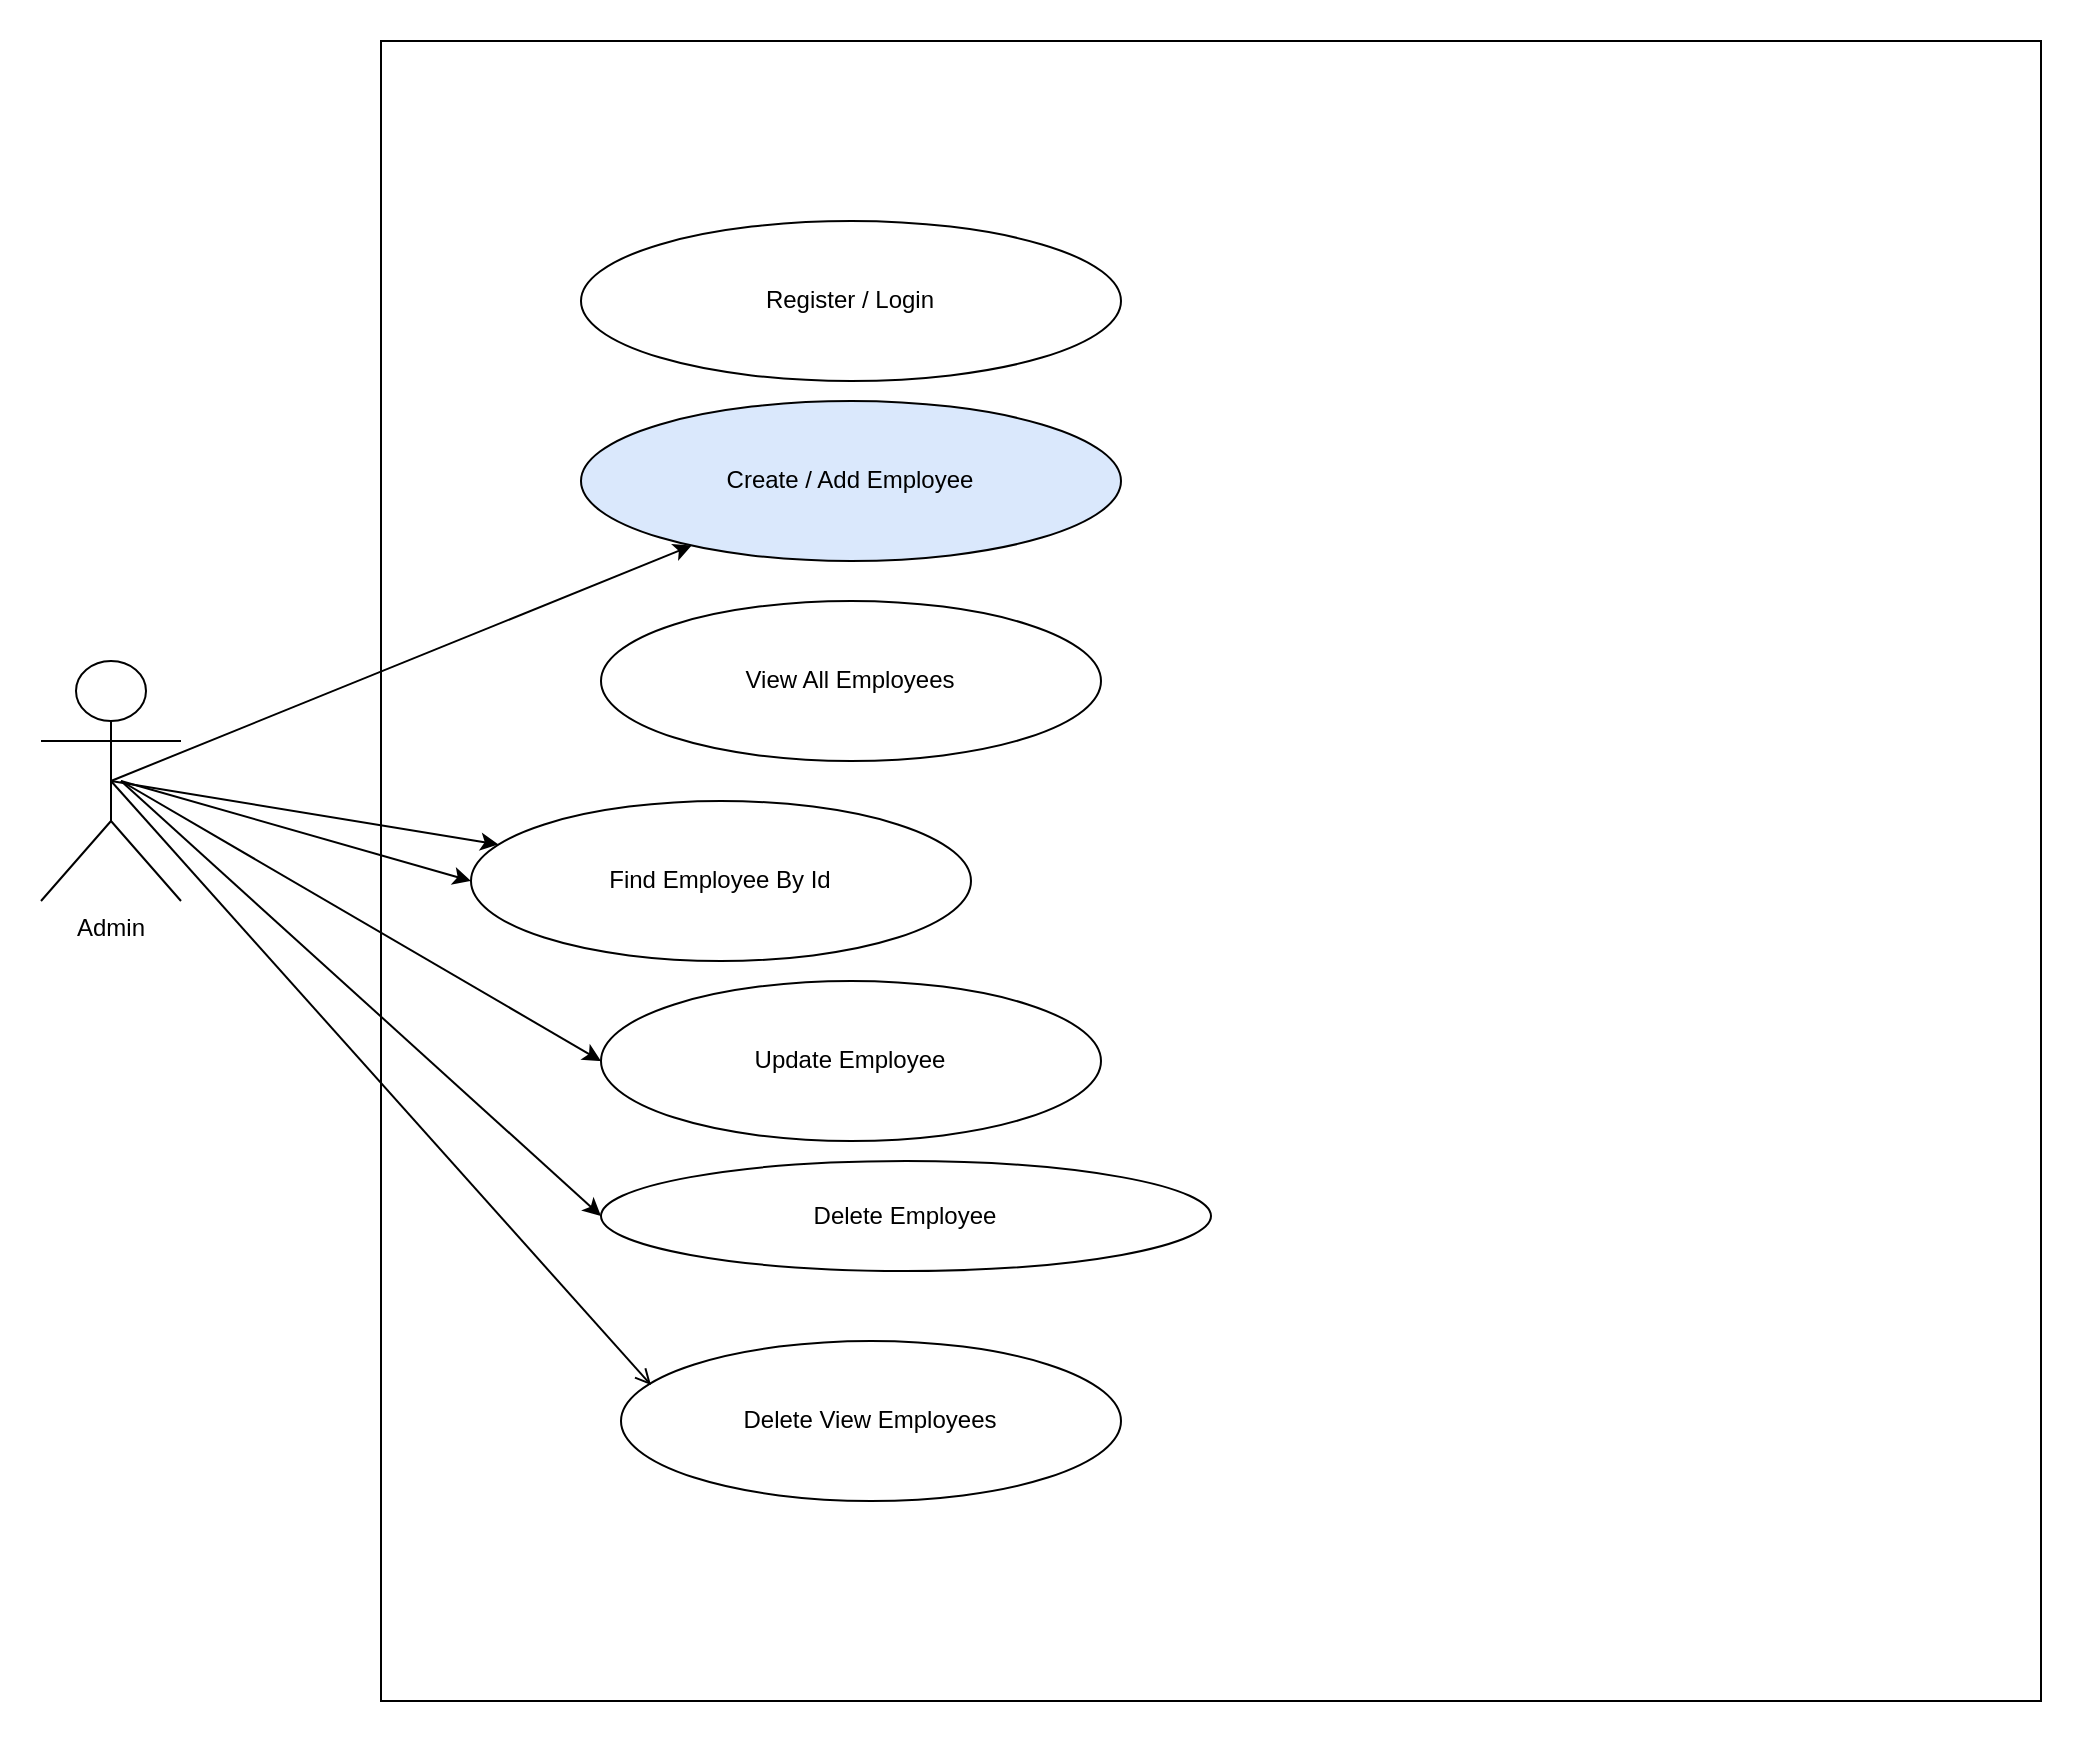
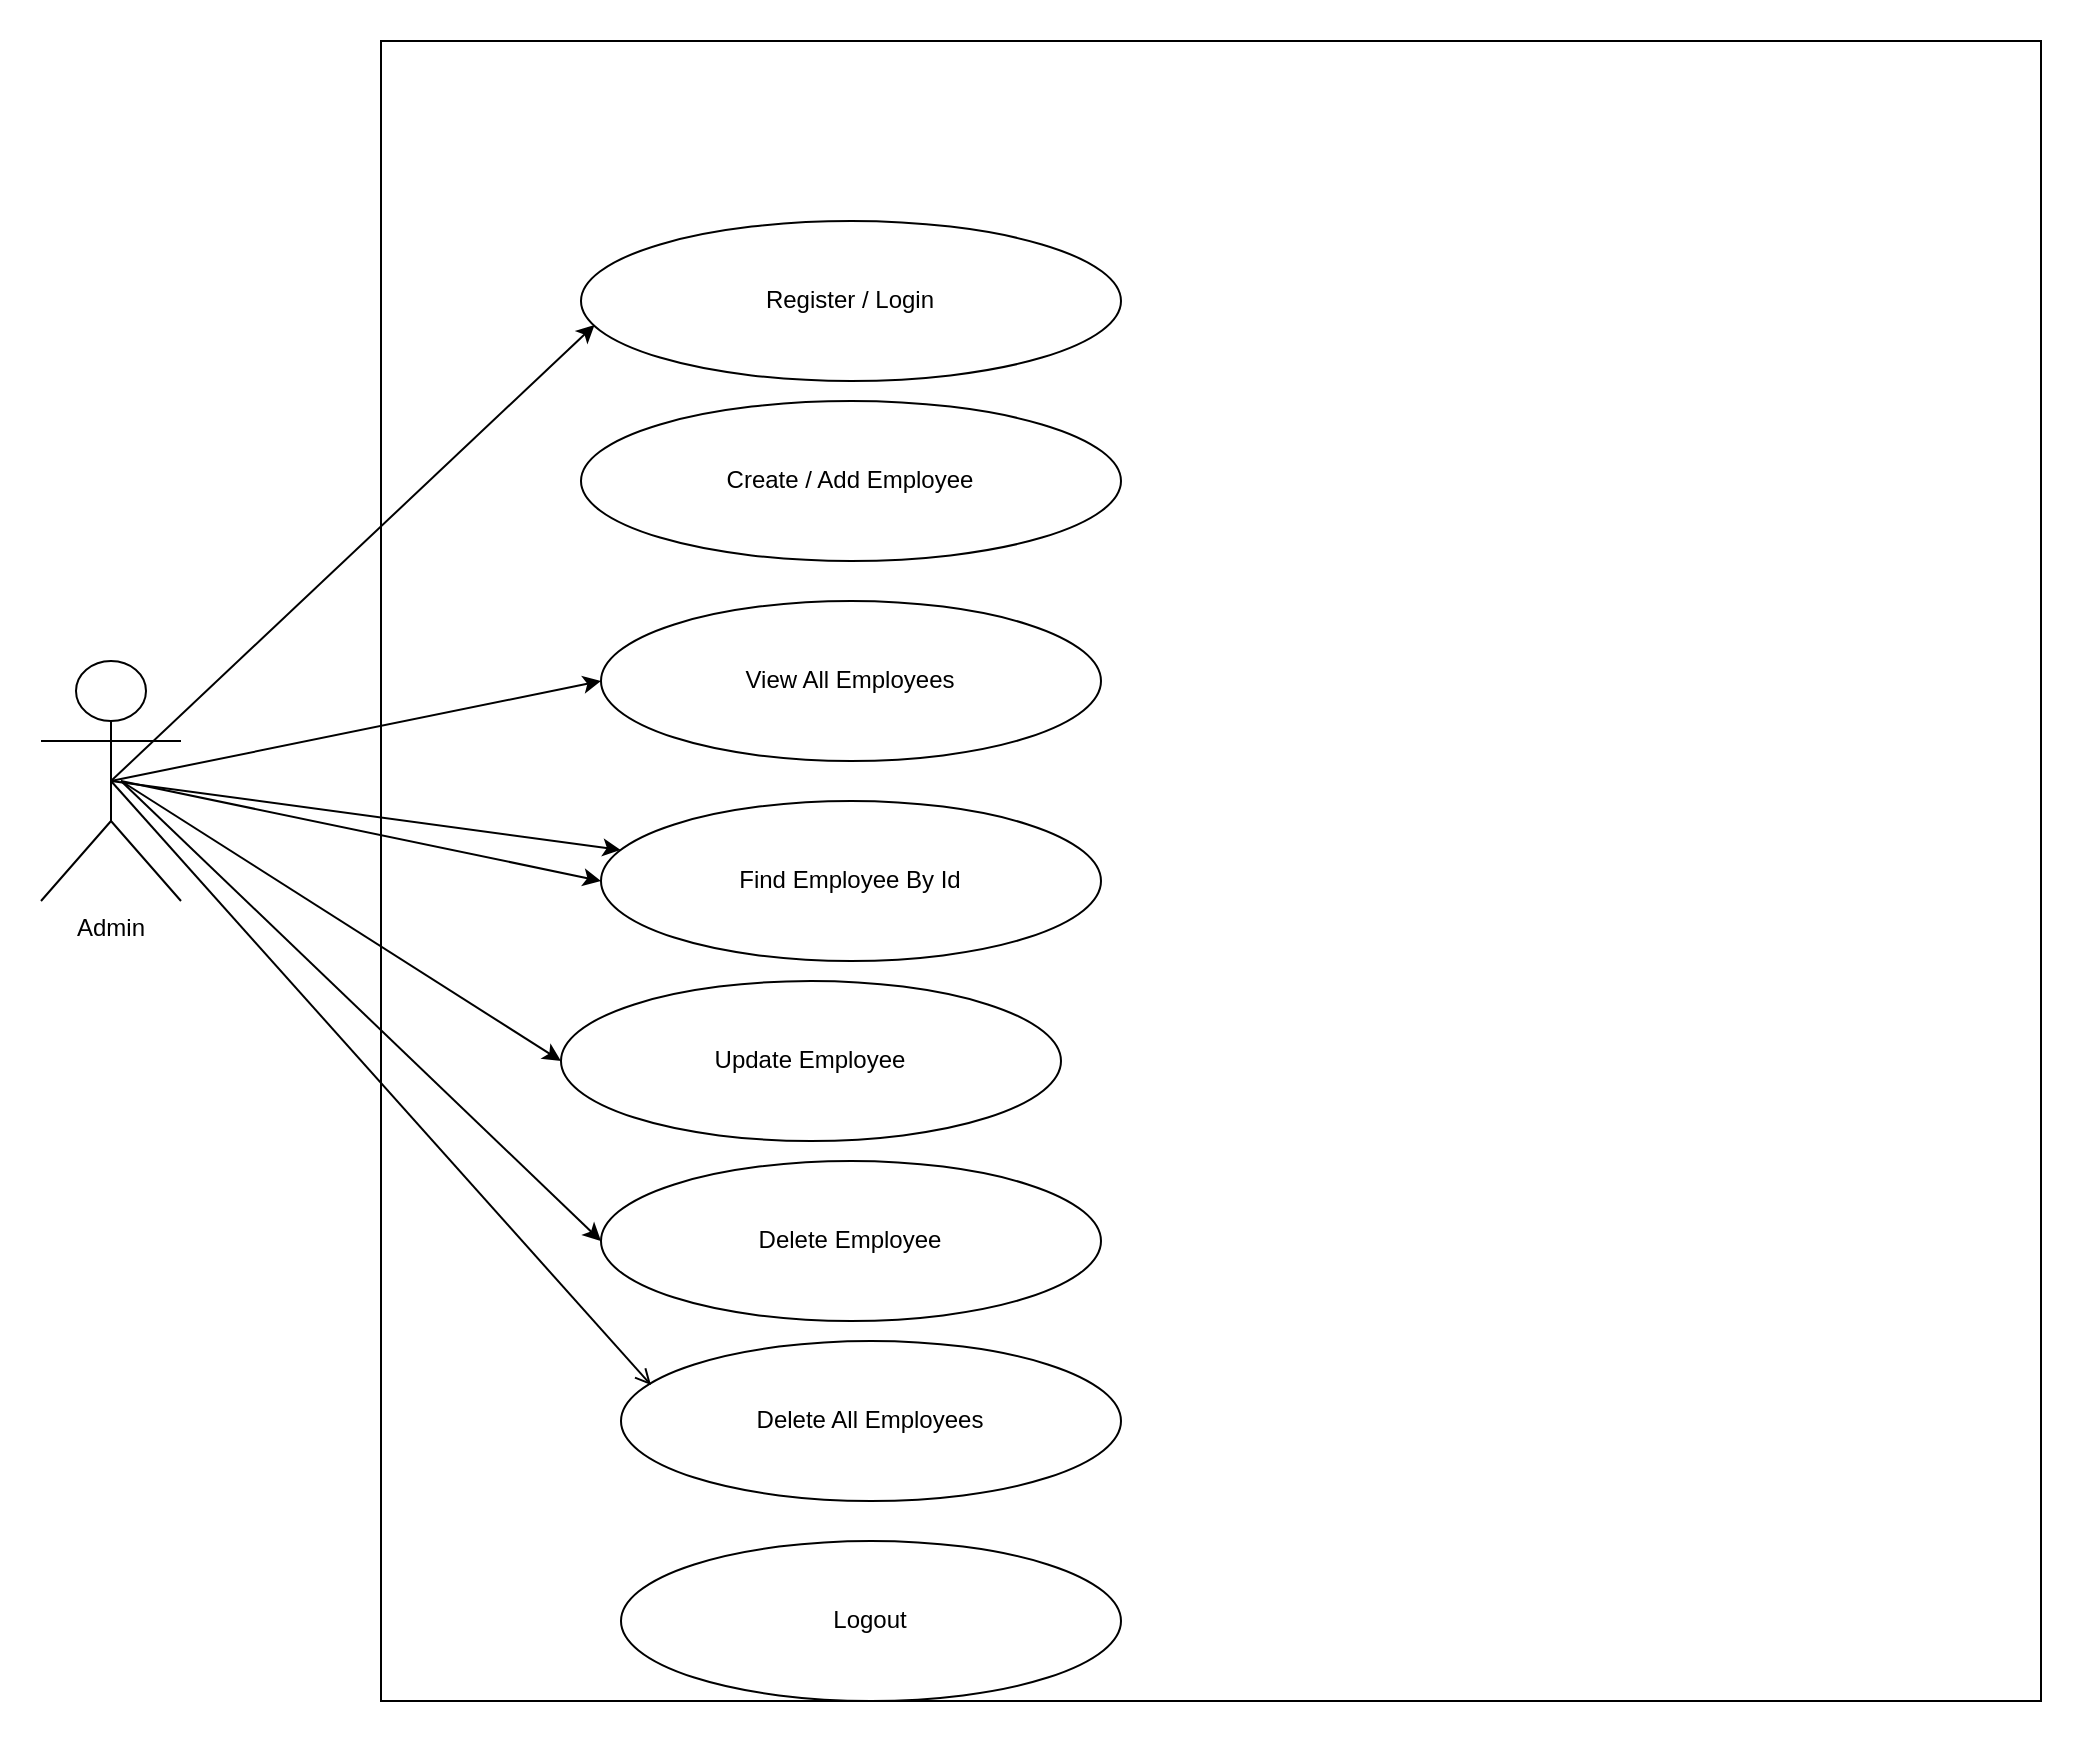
(851, 481) -> (851, 481)
(426, 653) -> (370, 536)
none -> (374, 727)
(721, 881) -> (851, 881)
(851, 1061) -> (811, 1061)
(906, 1216) -> (851, 1241)
(871, 1421) -> (871, 1421)
none -> (871, 1621)
